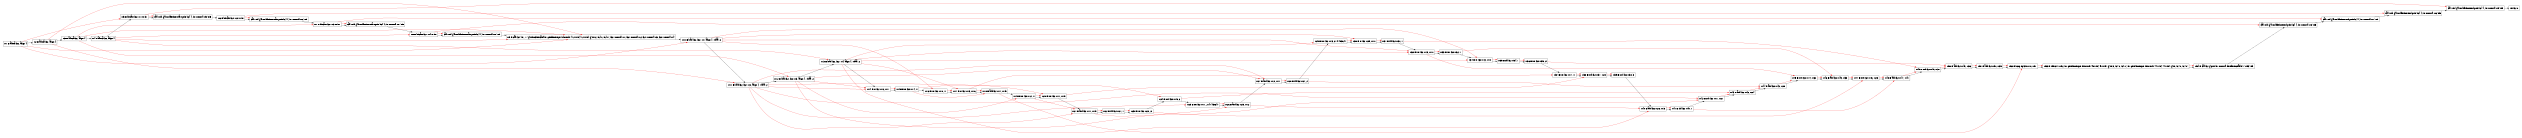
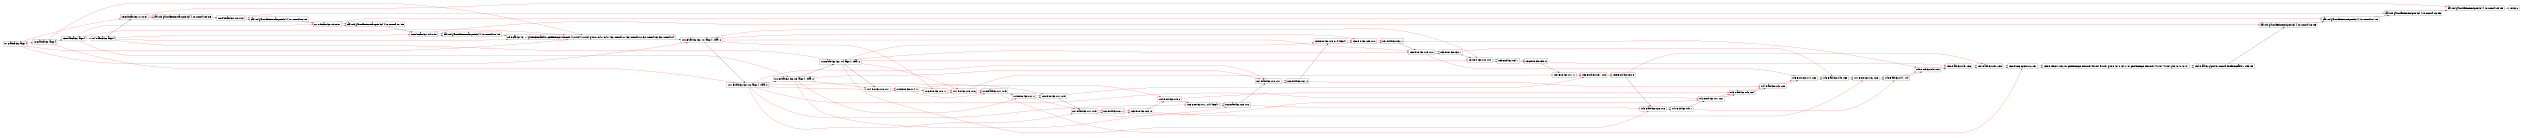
none -> (1803, 53)
